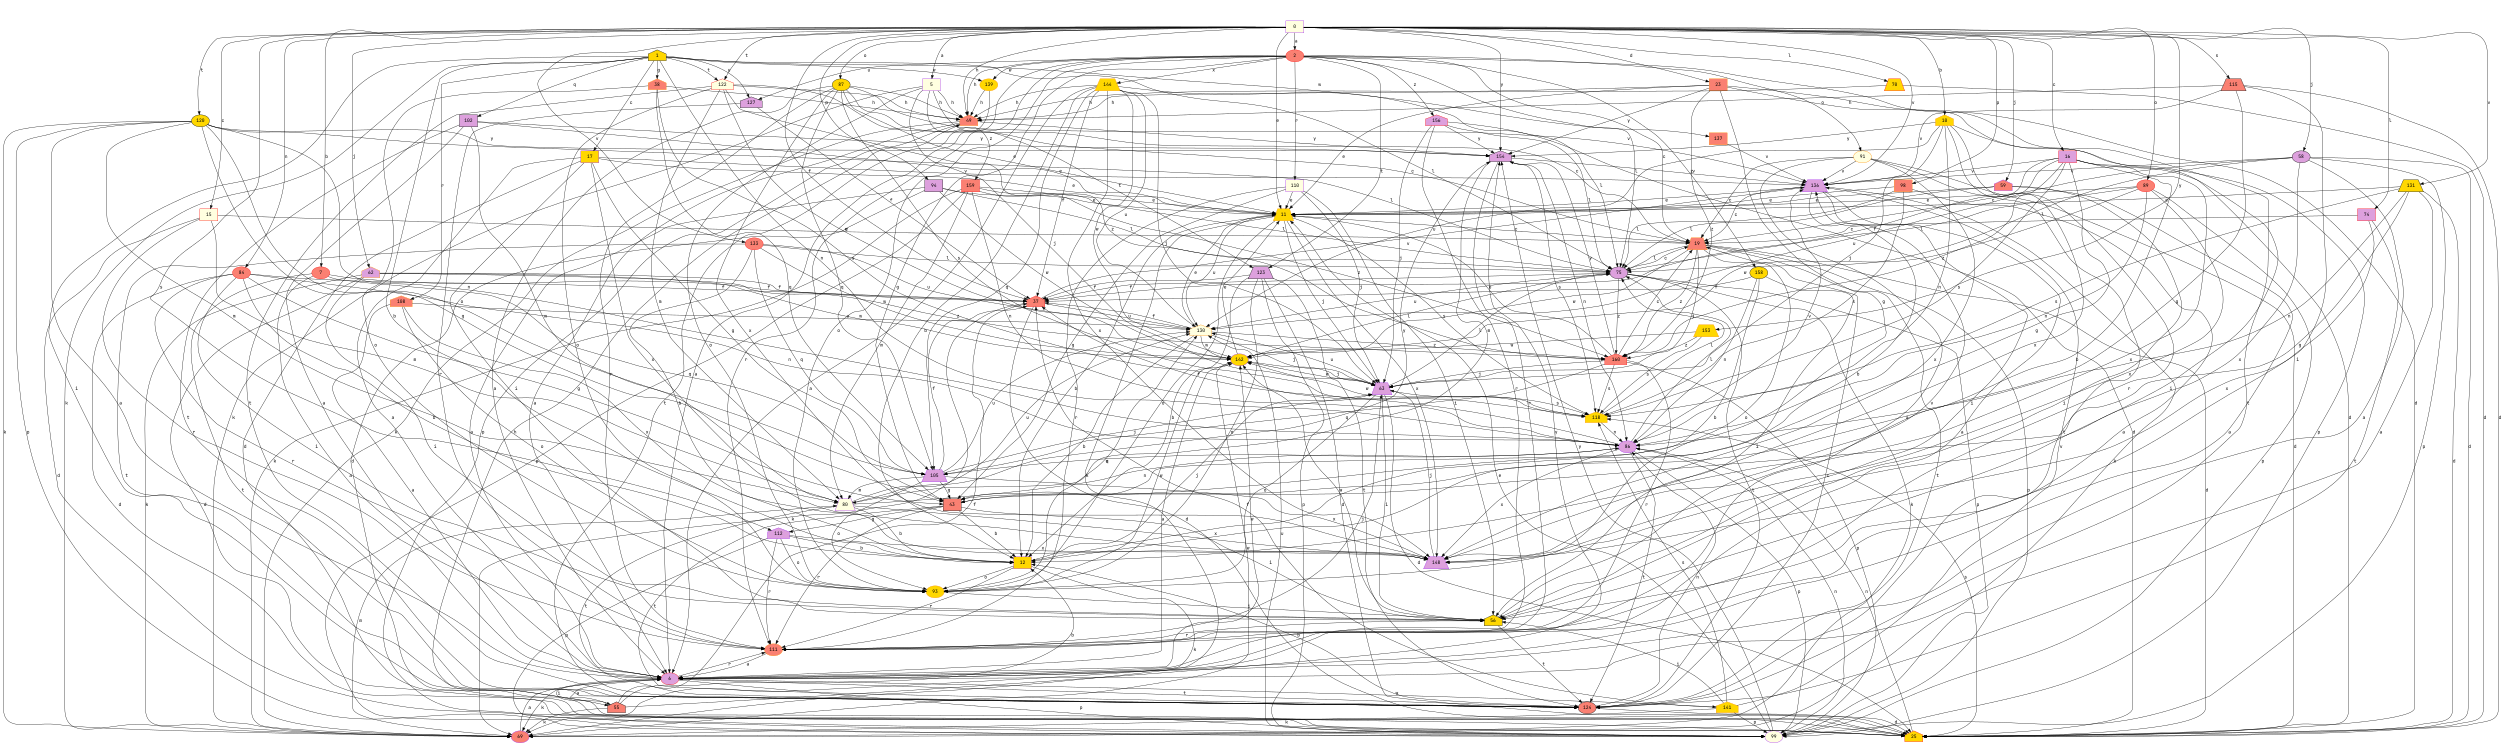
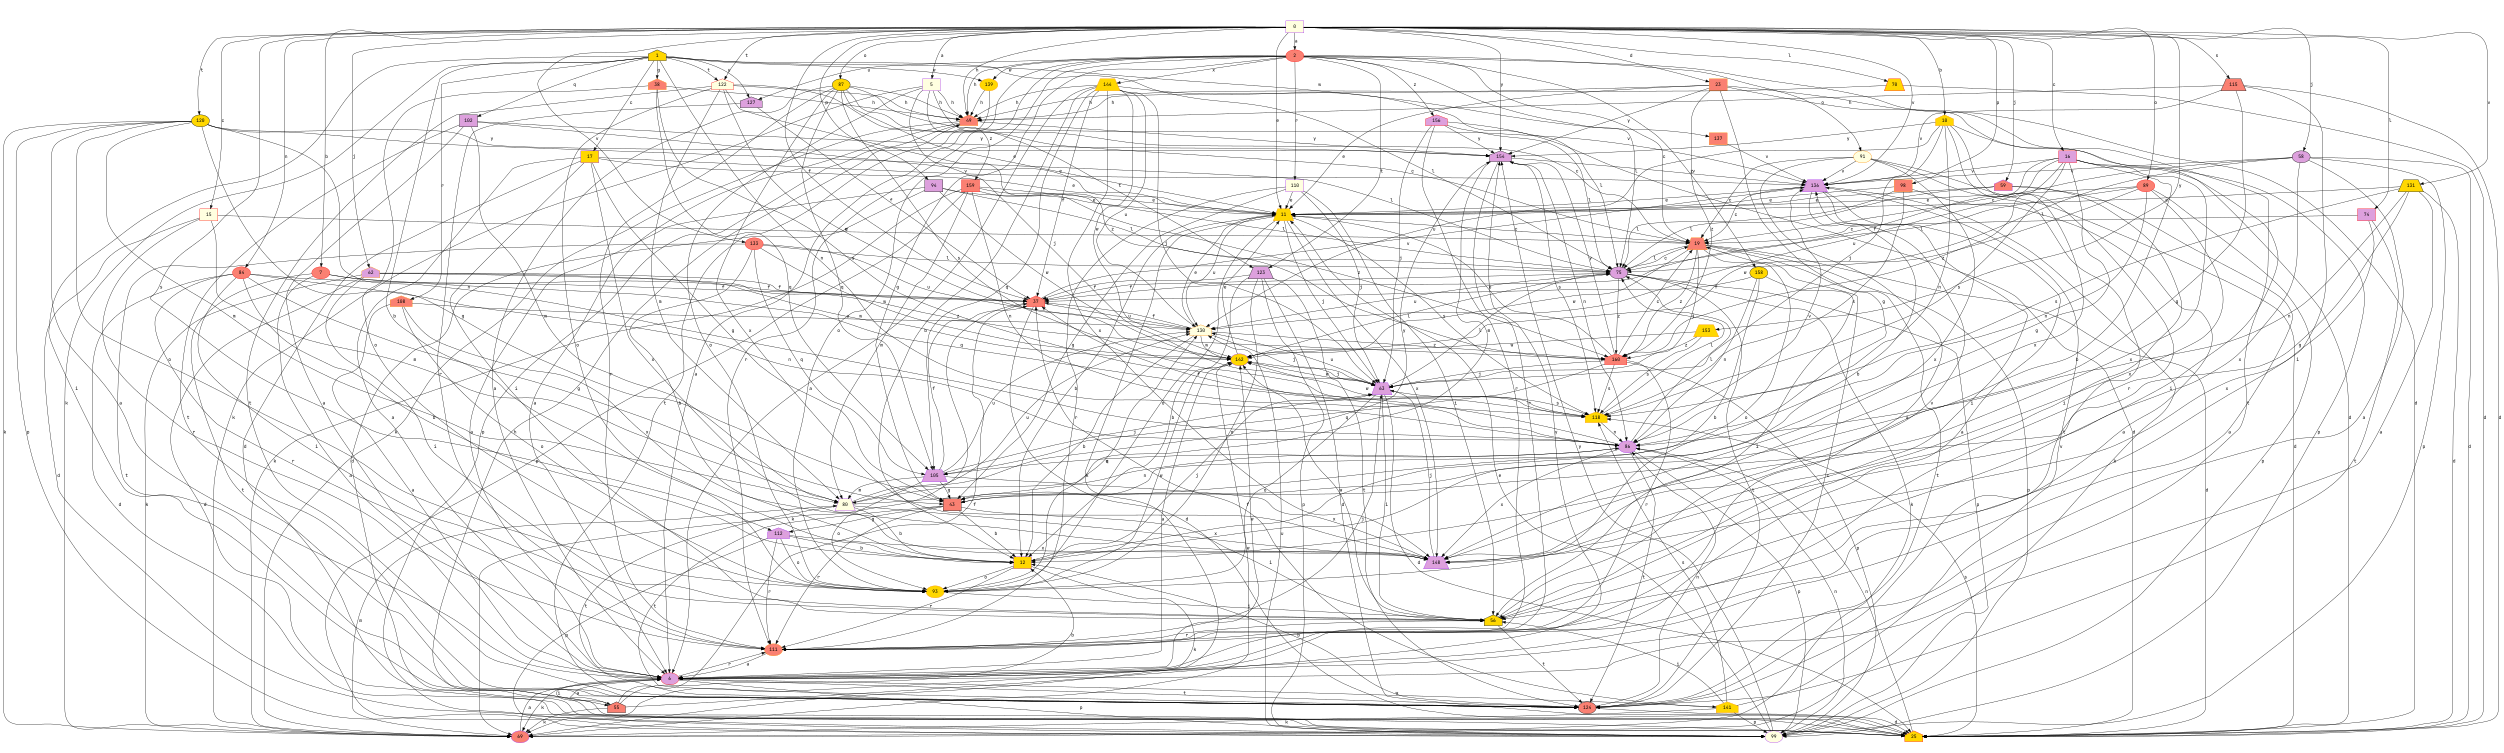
(526, 341) -> (327, 444)
(628, 363) -> (955, 347)
